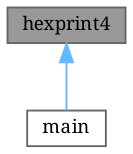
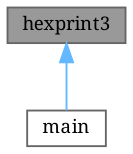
(67, 25) -> (67, 25)
